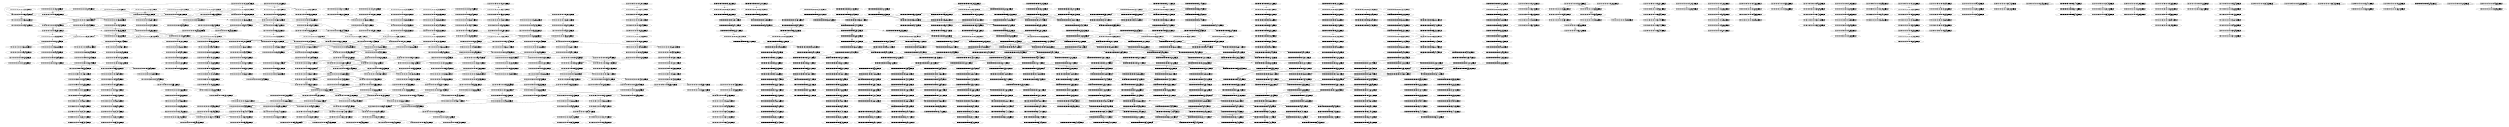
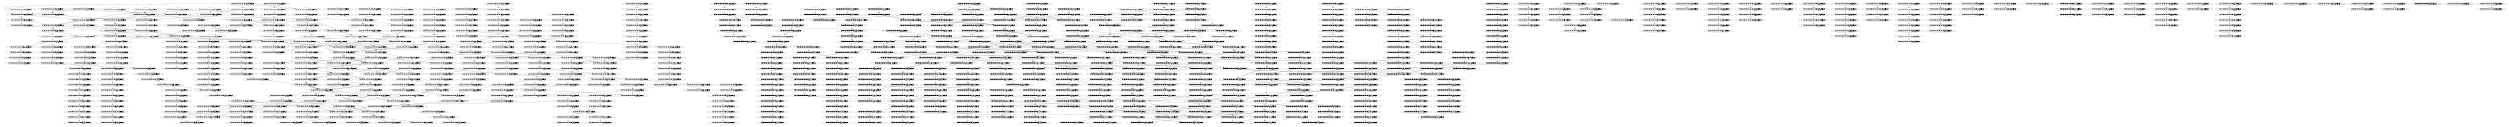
none -> (1134, 69)
